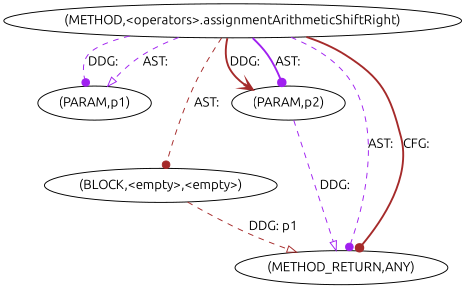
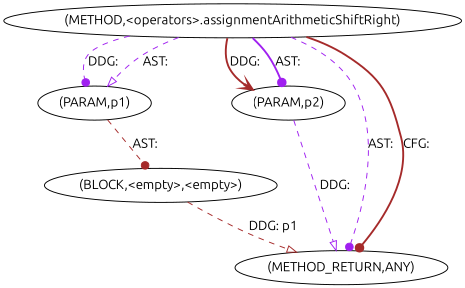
(189, 97) -> (125, 141)
